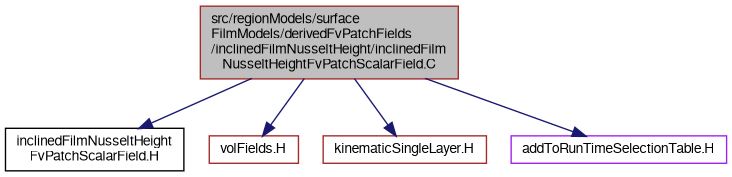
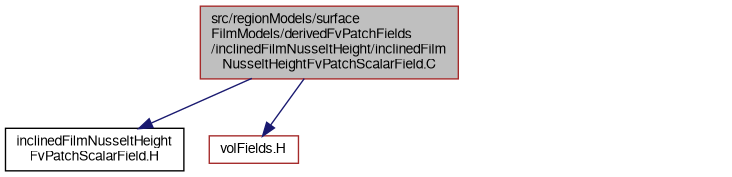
(405, 150) -> none
(619, 150) -> none
